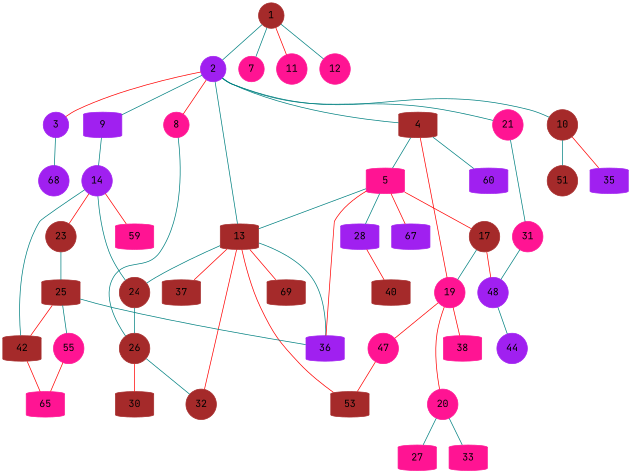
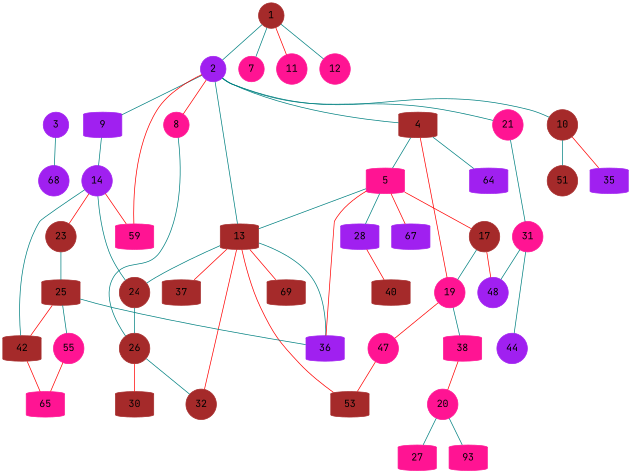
(131, 89) -> (145, 137)
(489, 181) -> (489, 181)
(503, 321) -> (520, 293)
(456, 322) -> (456, 322)
(436, 348) -> (453, 376)
(468, 458) -> (468, 458)
